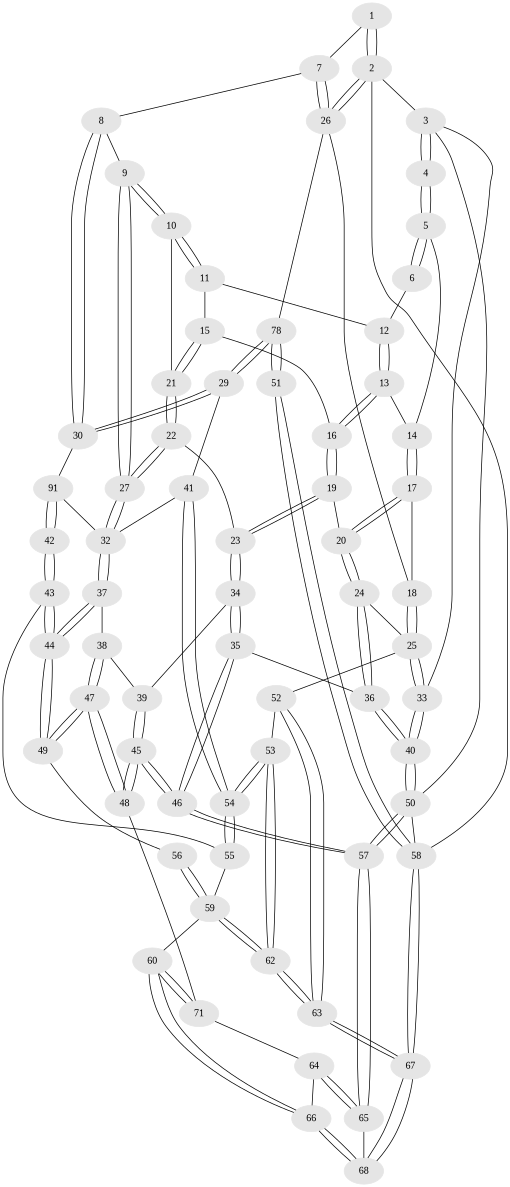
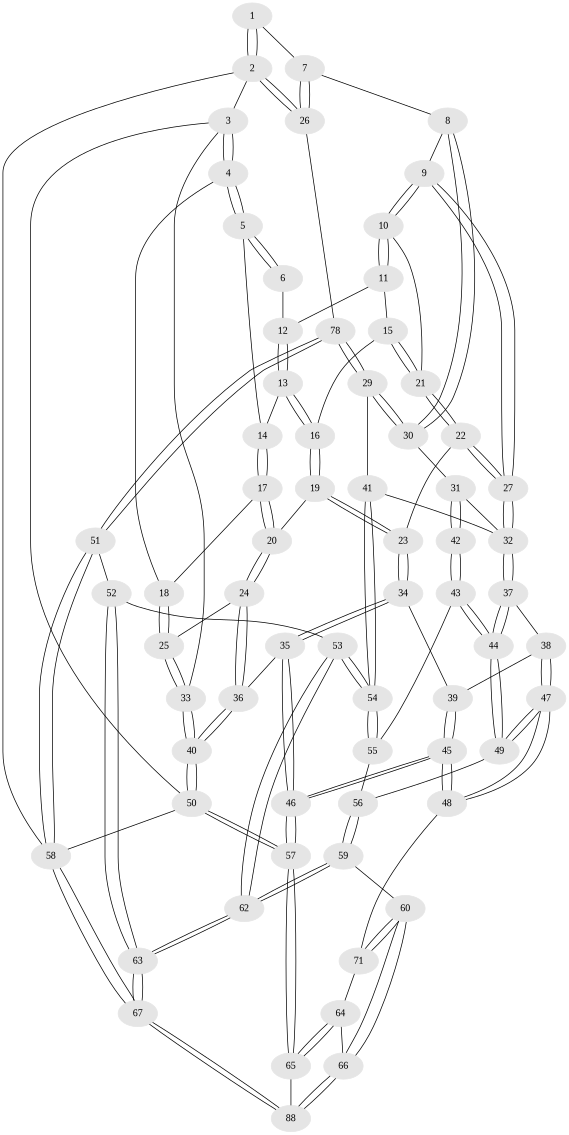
(347, 361) -> (136, 367)
(53, 489) -> (456, 489)
(344, 672) -> (104, 567)
(220, 882) -> (367, 771)
(364, 1171) -> (291, 1119)
